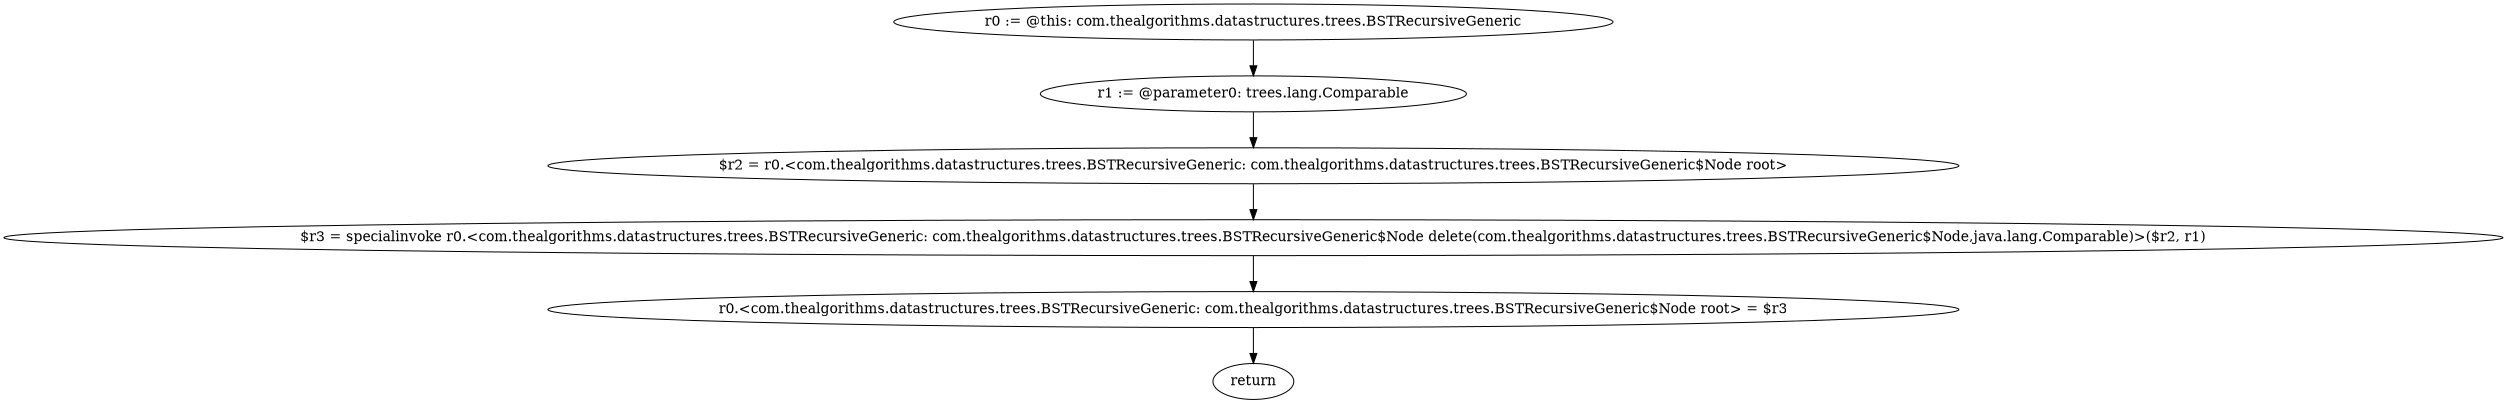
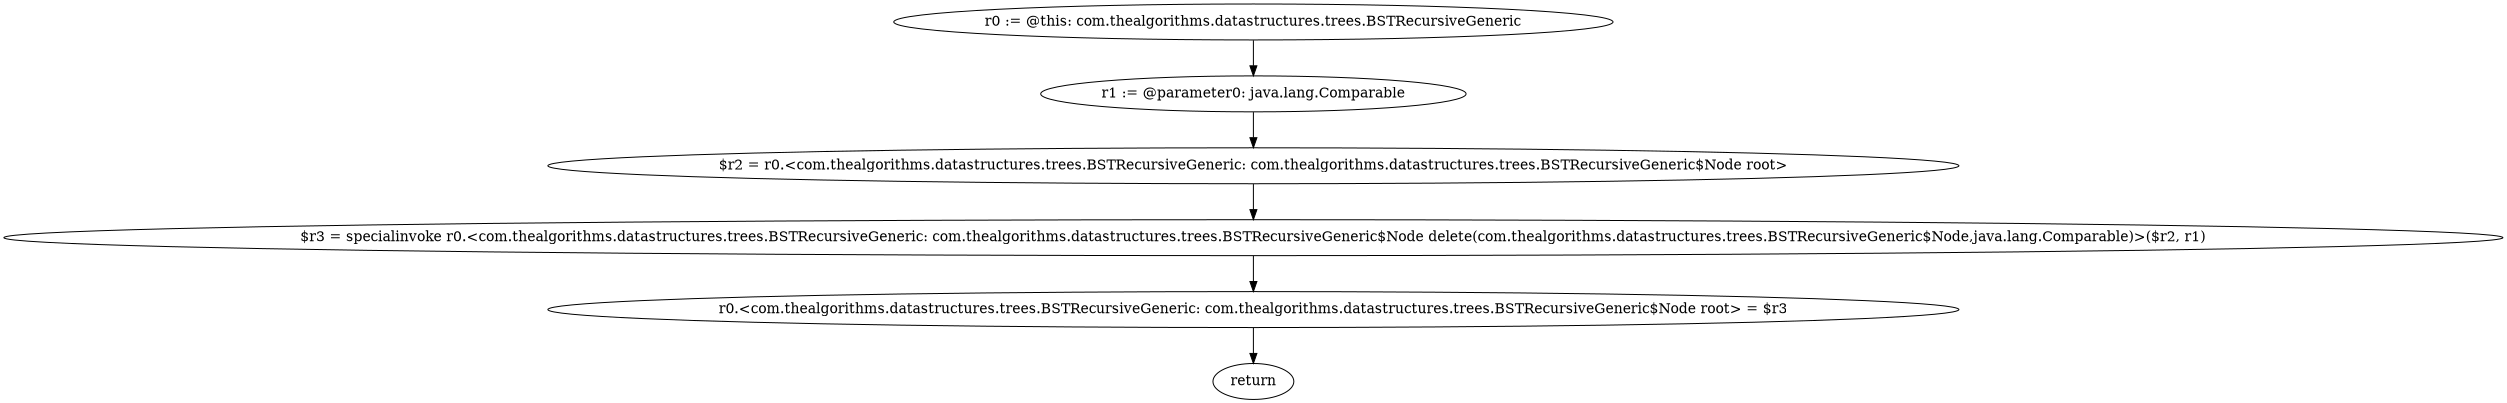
(1253, 94) -> (1253, 94)
